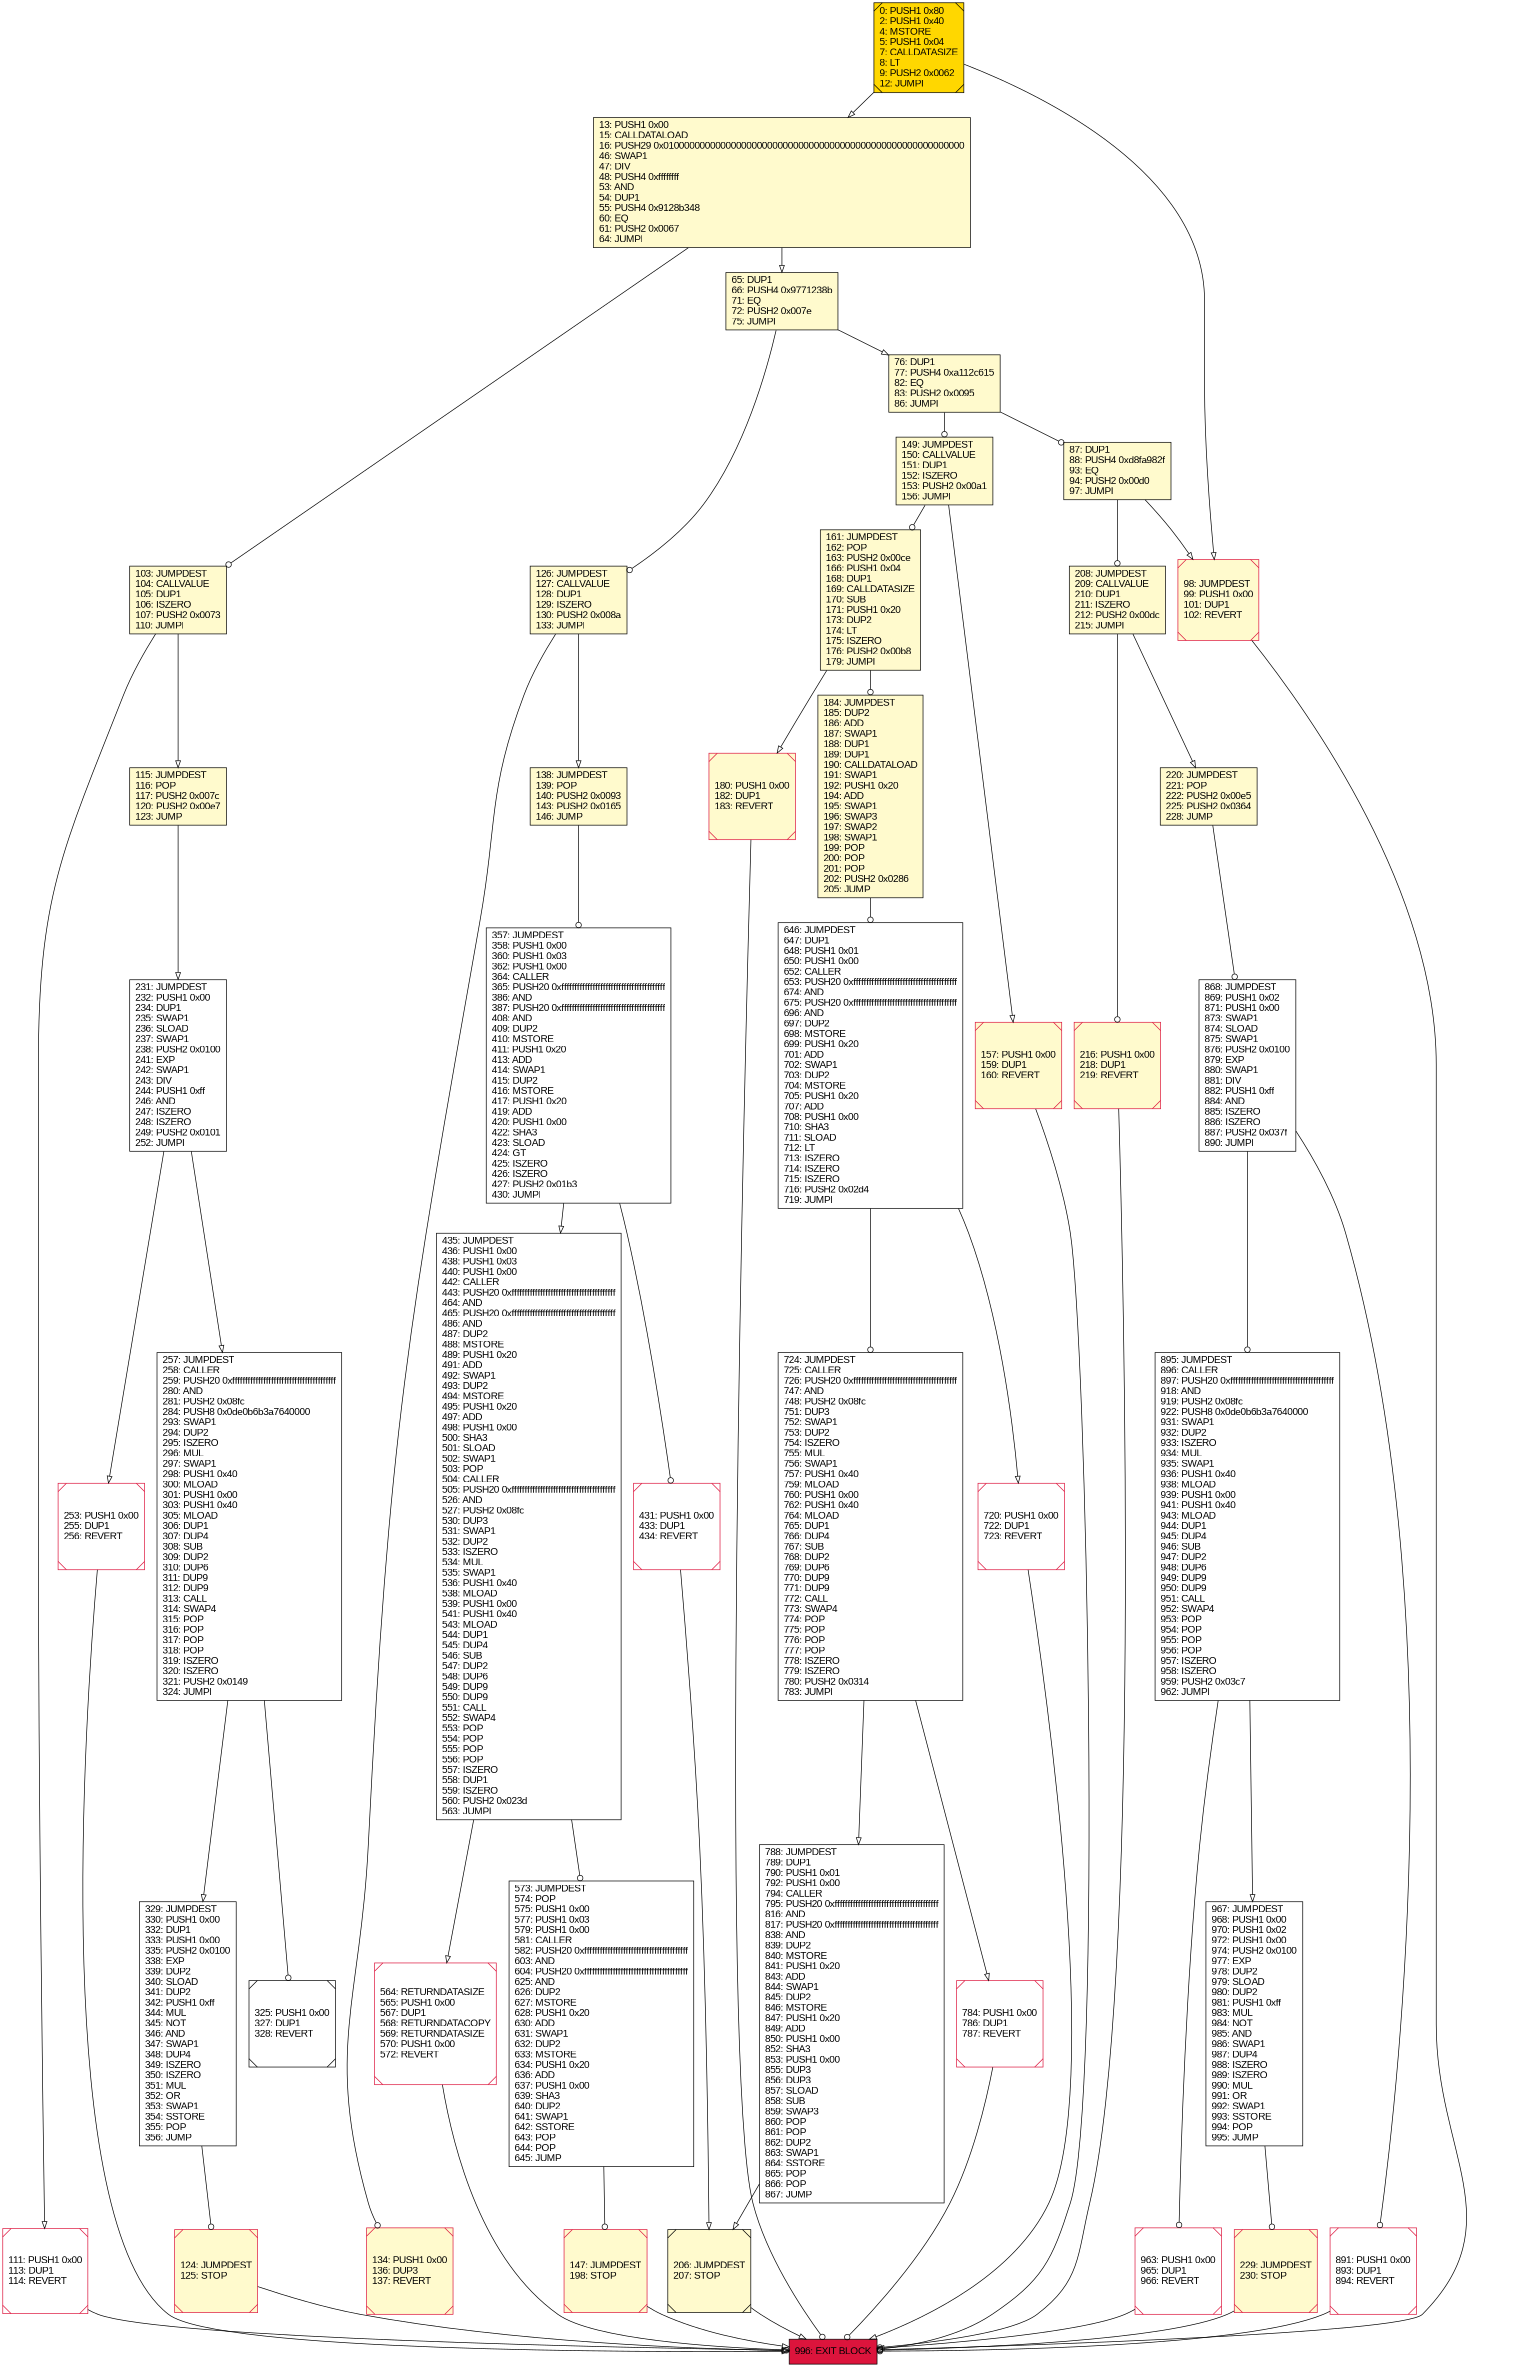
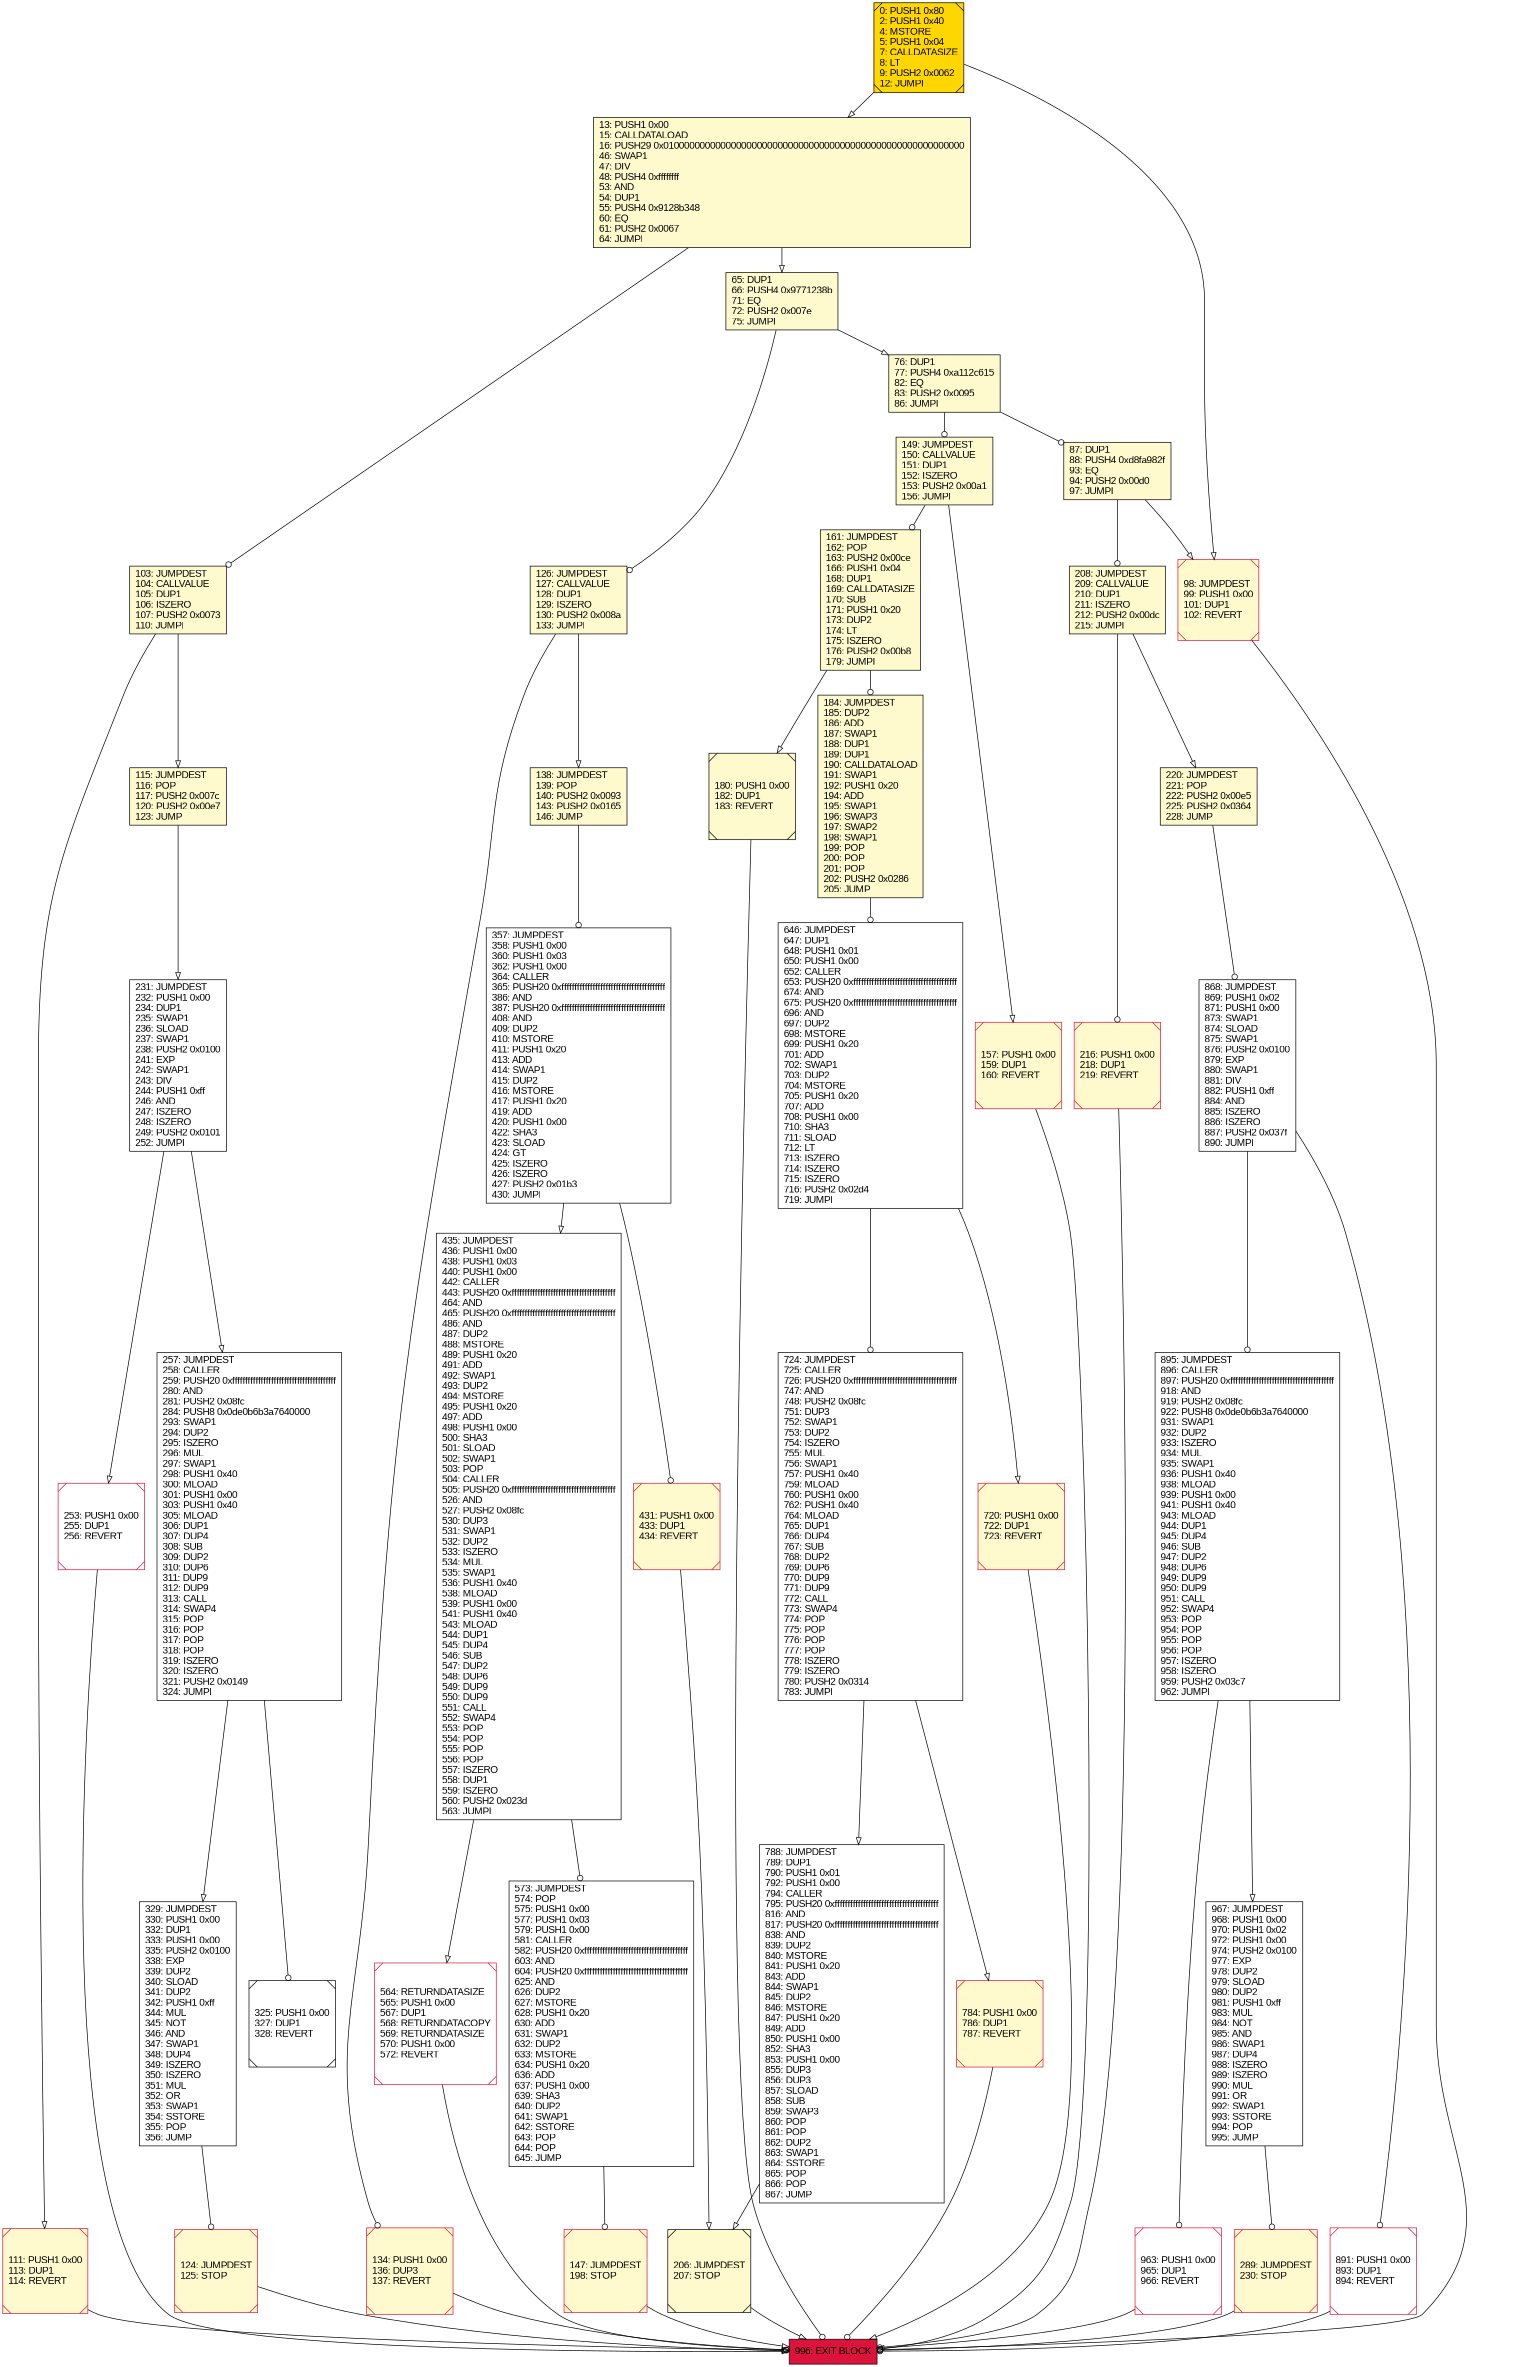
(752, 796) -> (752, 796)
(677, 1527) -> (677, 1527)
(1021, 1527) -> (1021, 1527)
(1000, 2024) -> (1000, 2024)
(45, 2271) -> (45, 2271)
(1276, 2271) -> (1276, 2271)
none -> (574, 2328)
